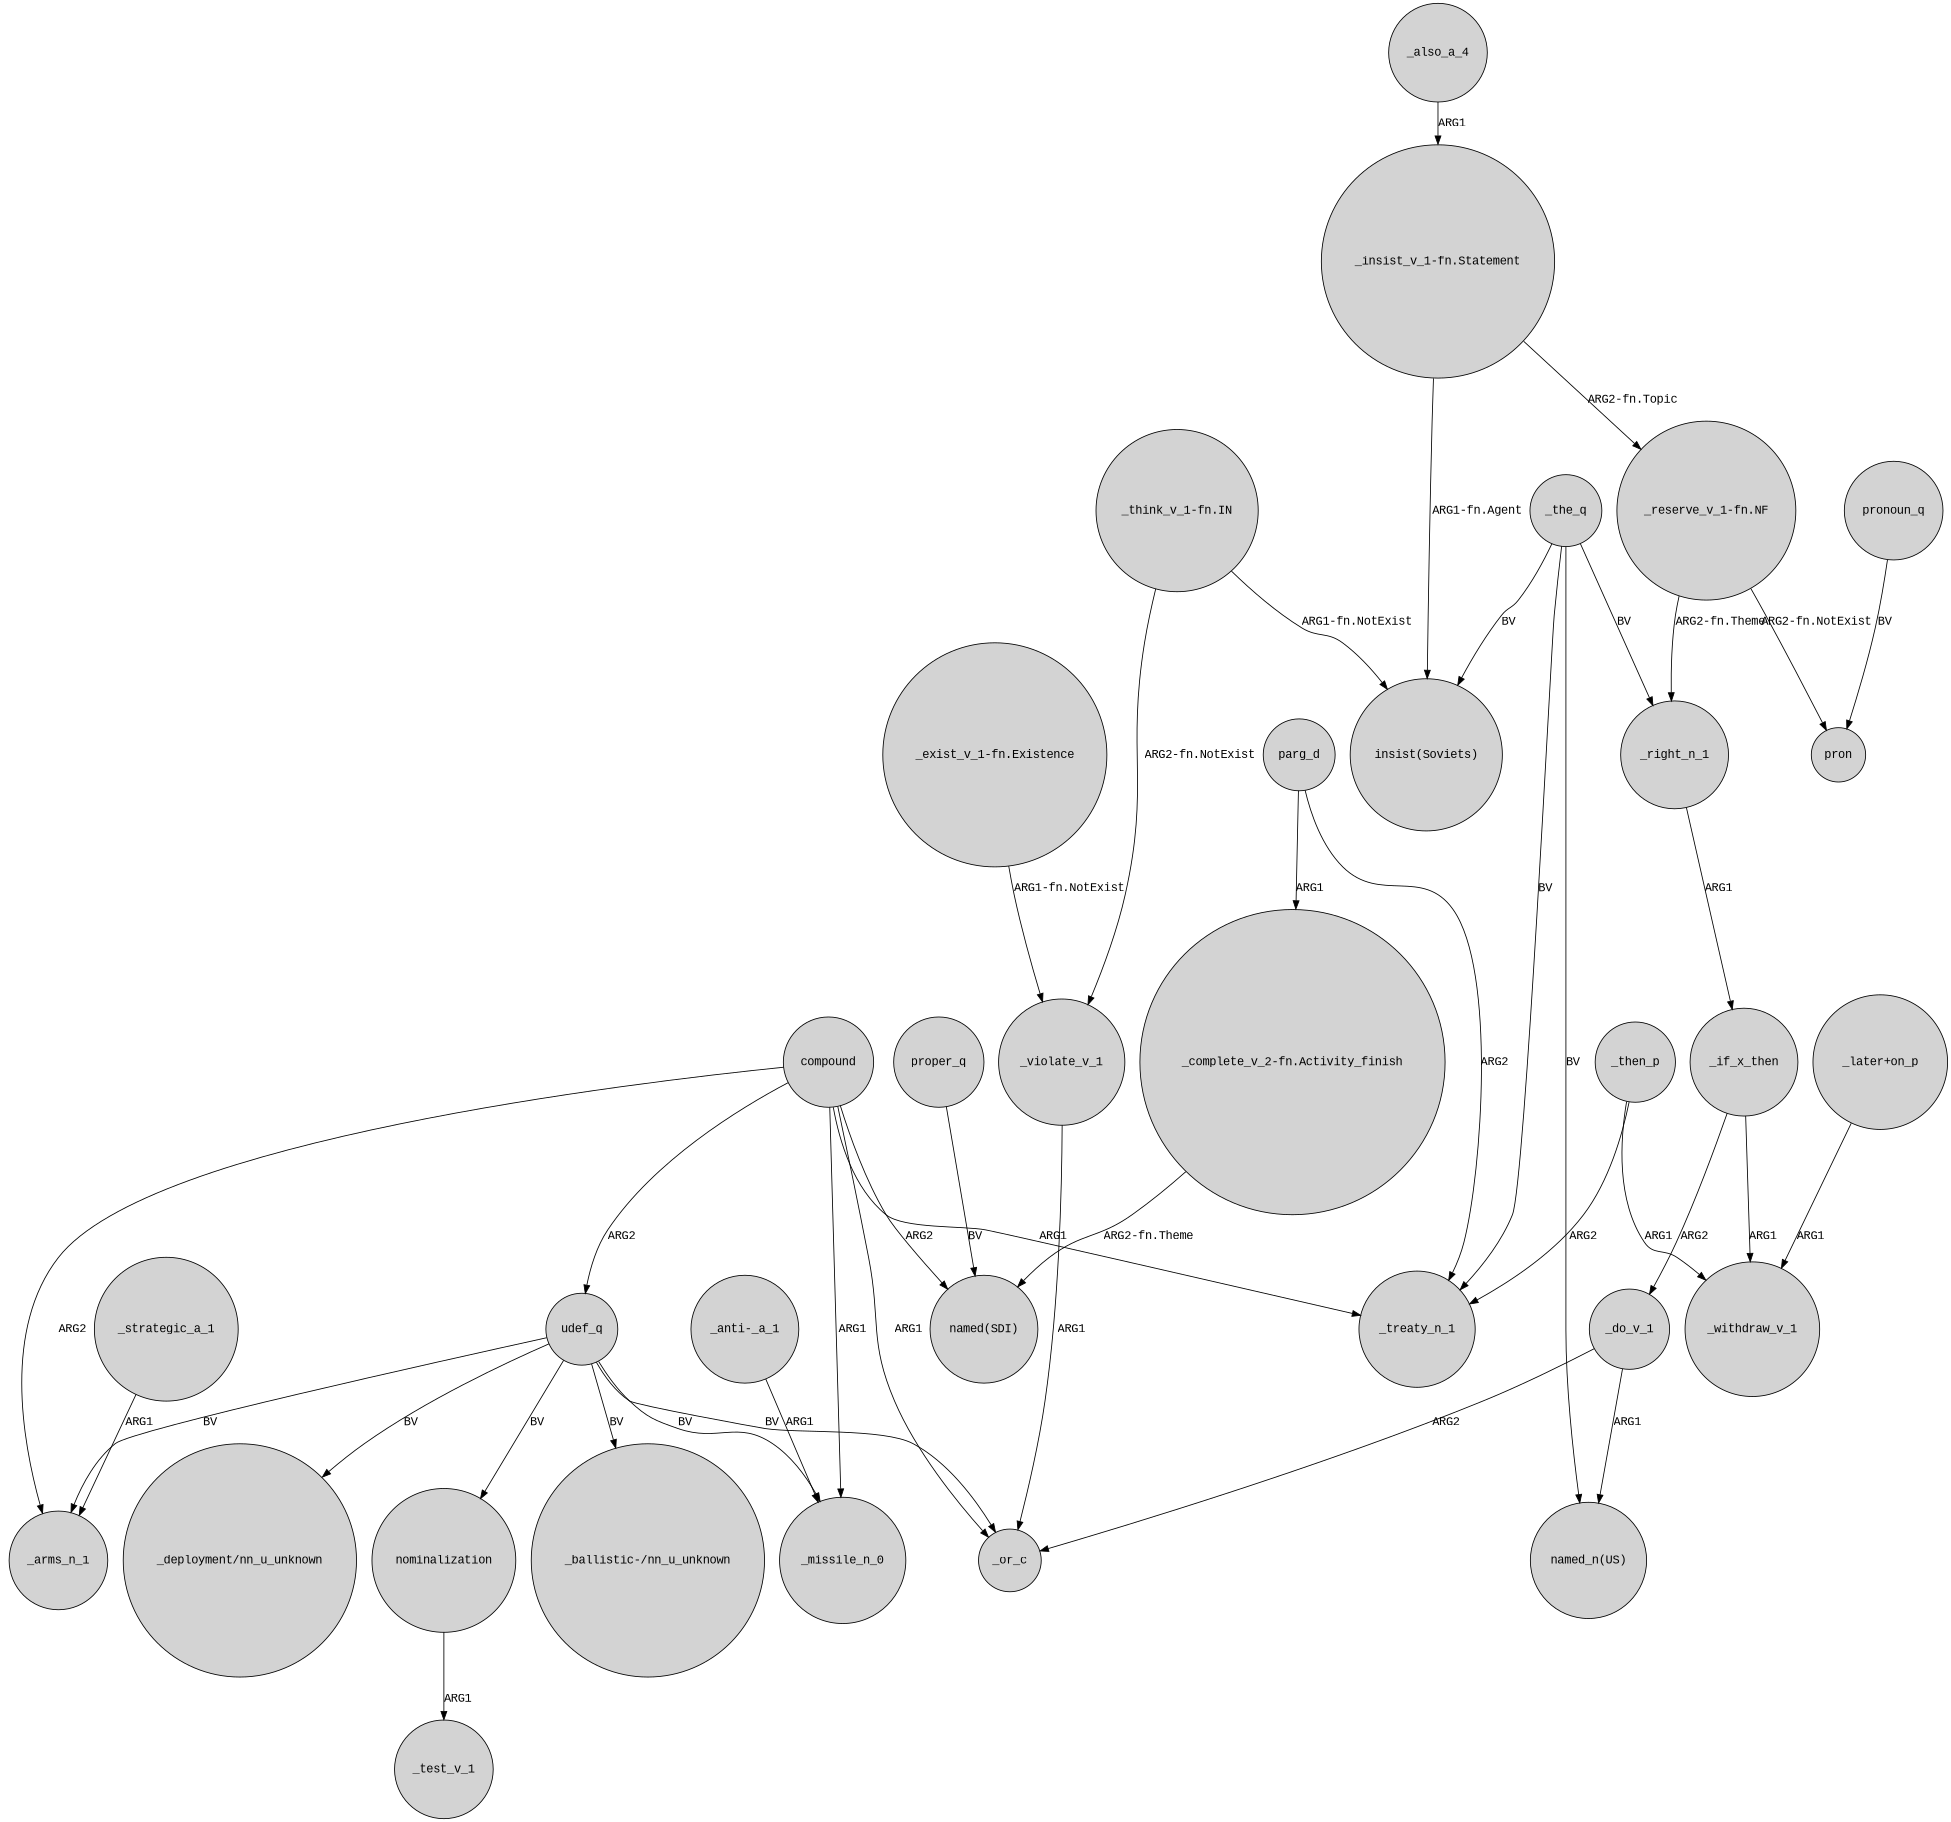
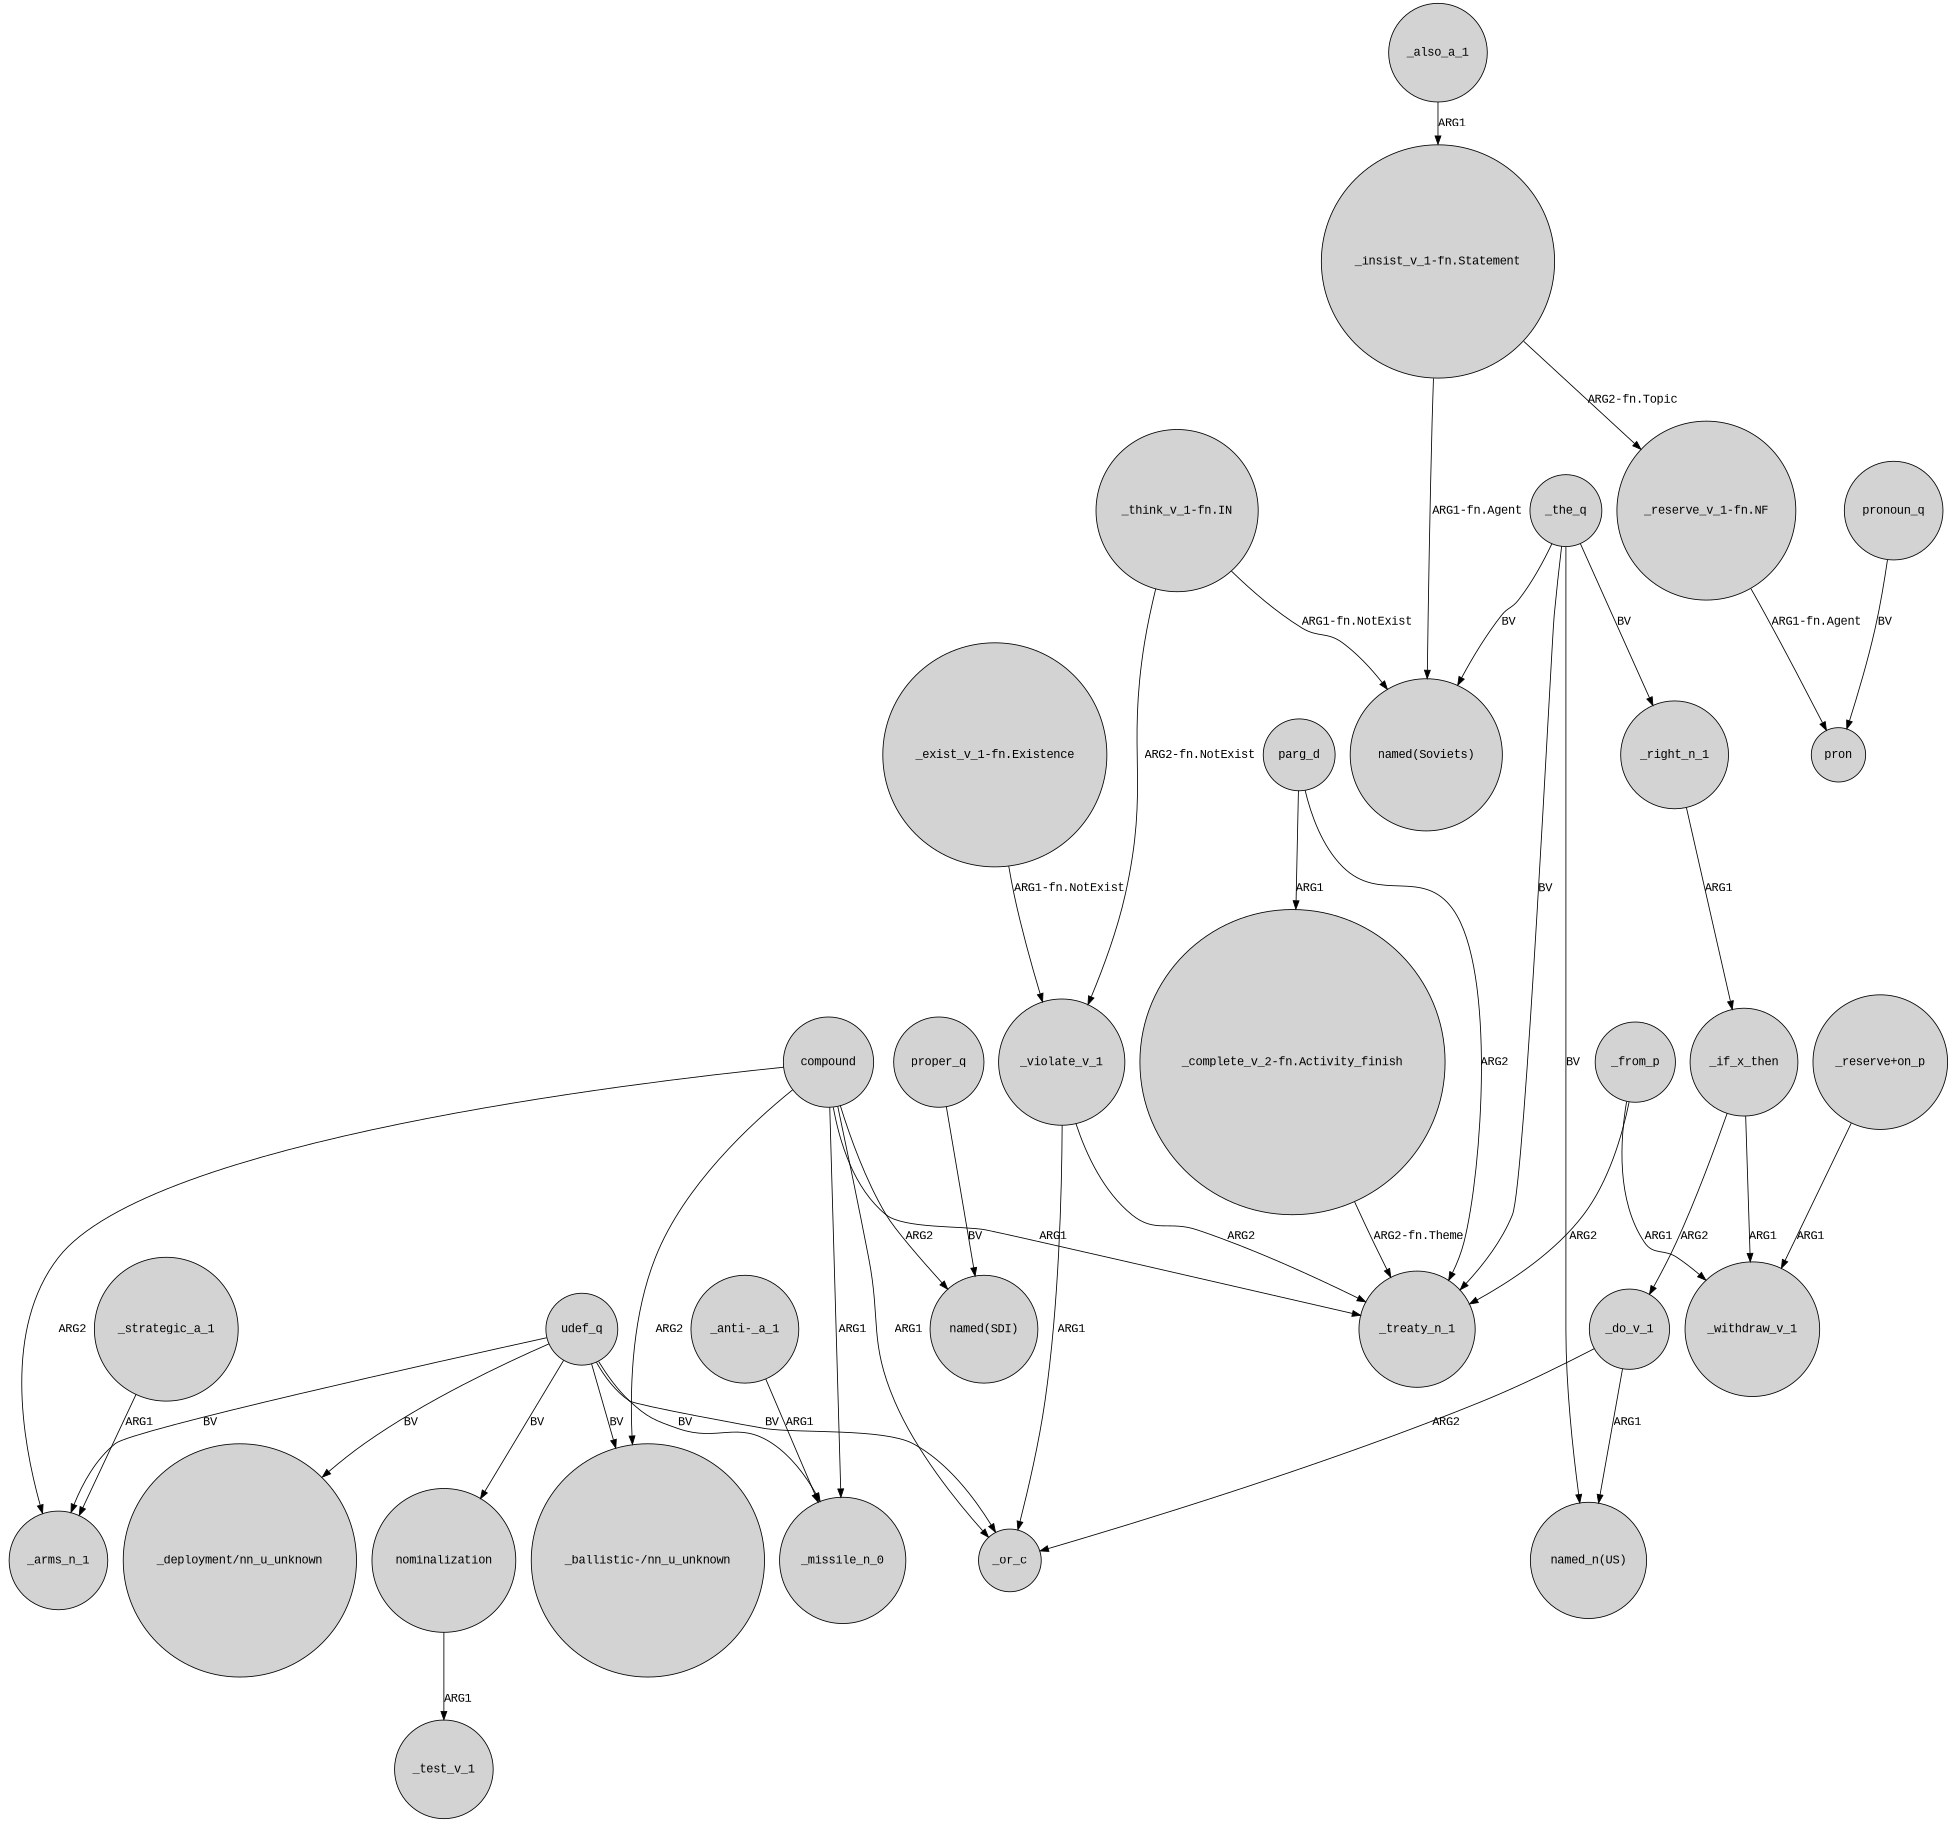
(1438, 53) -> (1438, 53)
(1817, 622) -> (1817, 622)
(1672, 644) -> none
(1426, 755) -> (1426, 755)
(1635, 1062) -> (1635, 1062)
(1880, 1062) -> (1880, 1062)
(667, 1165) -> (663, 1240)
(1106, 1229) -> (1370, 1236)
none -> (1196, 1230)
